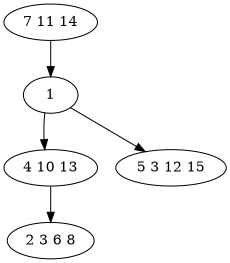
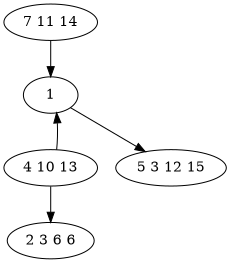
(44, 126) -> (57, 136)
(51, 241) -> (51, 241)
